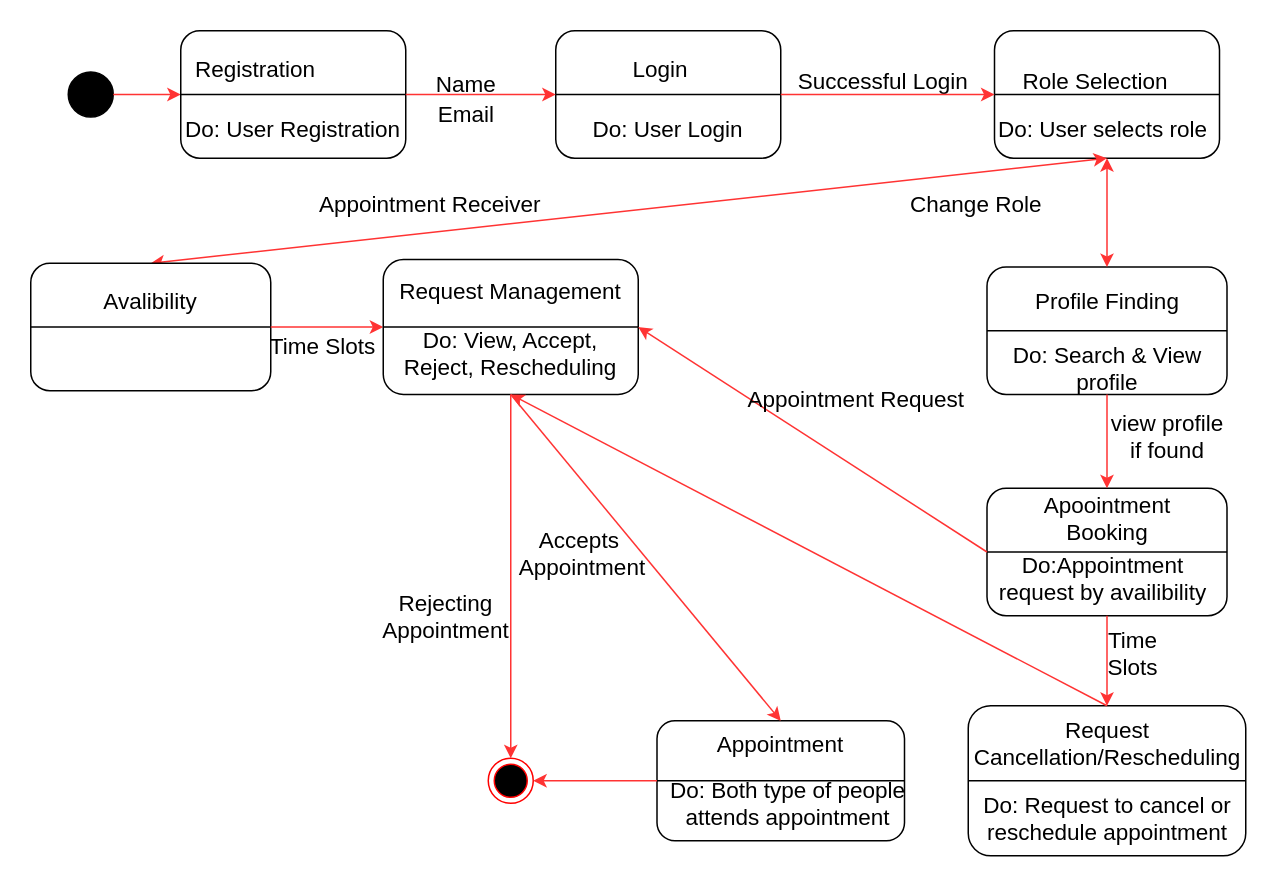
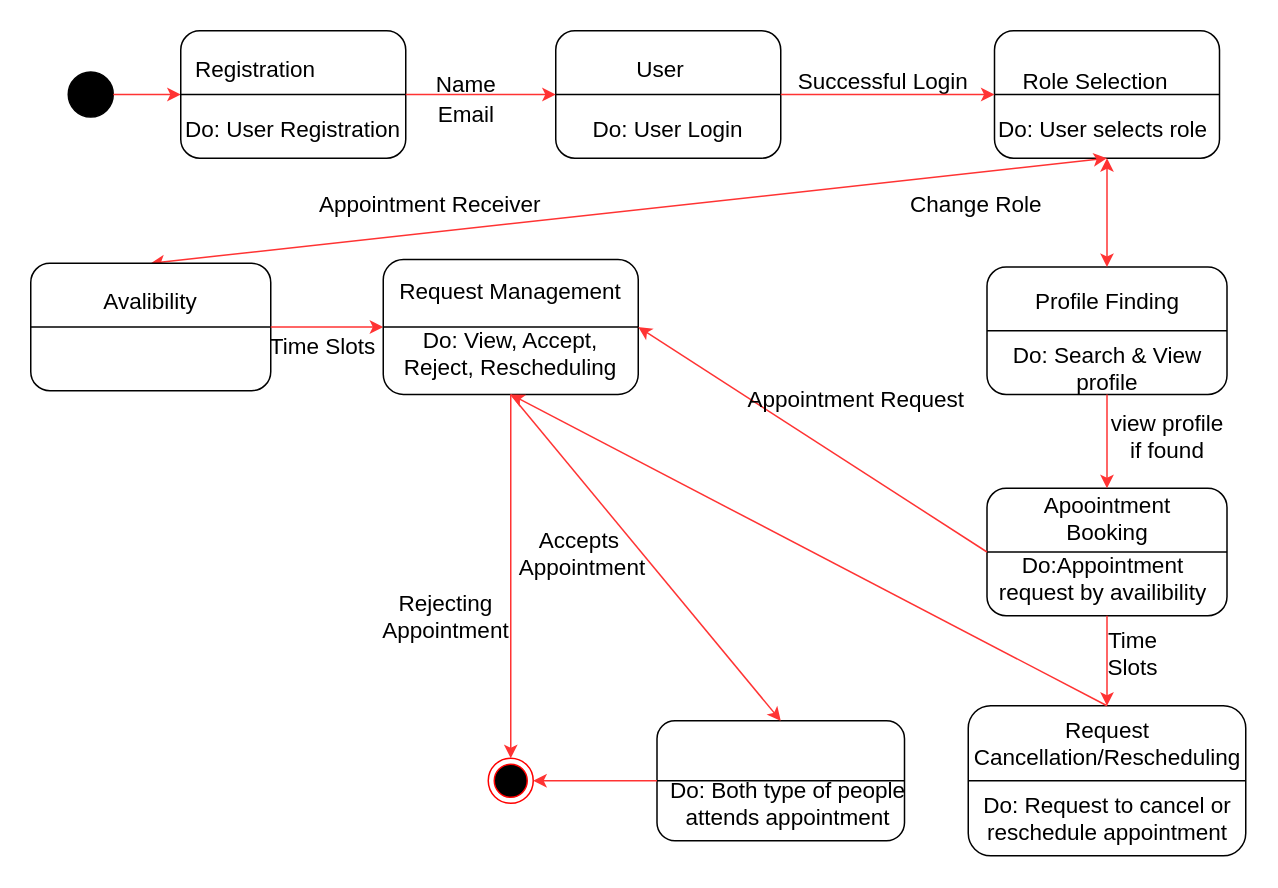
(661, 68) -> (661, 68)
(781, 743) -> none
